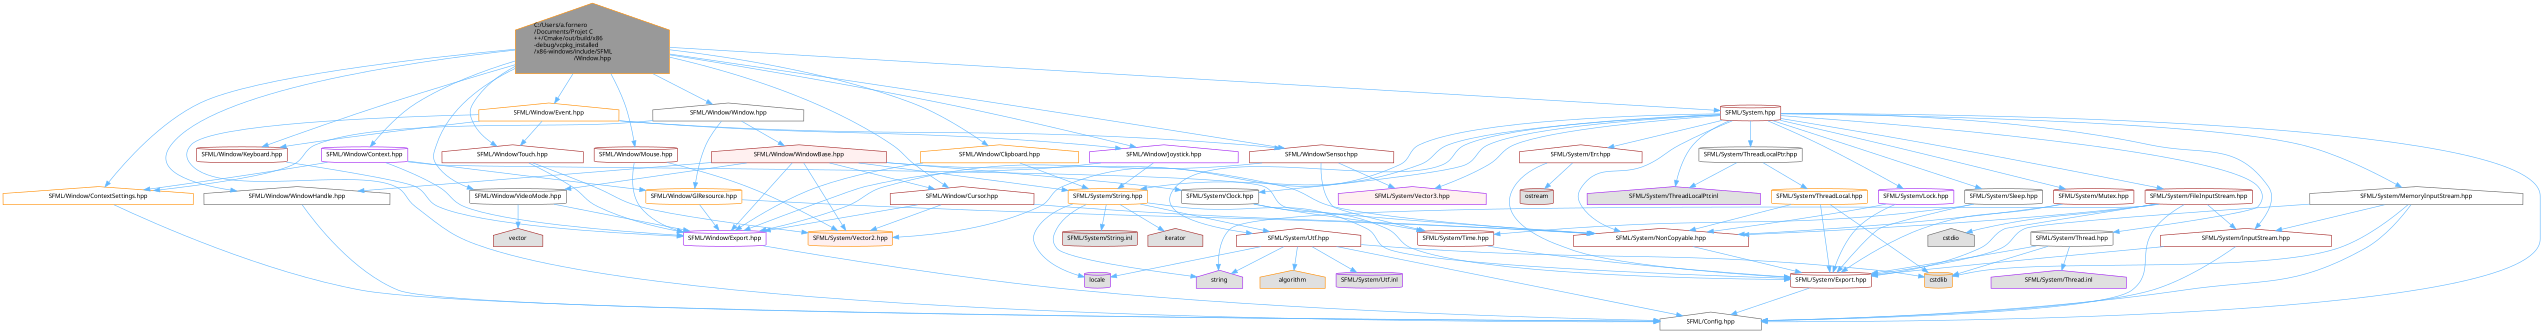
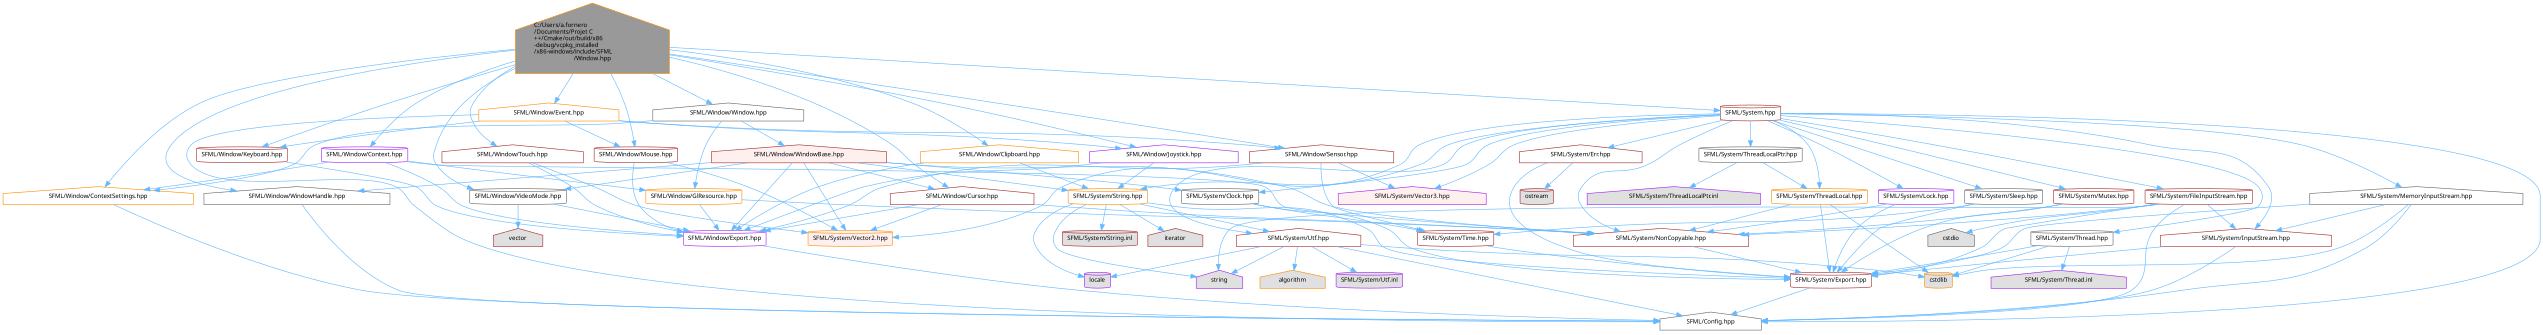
(533, 131) -> (590, 133)
(1695, 143) -> (1807, 144)
